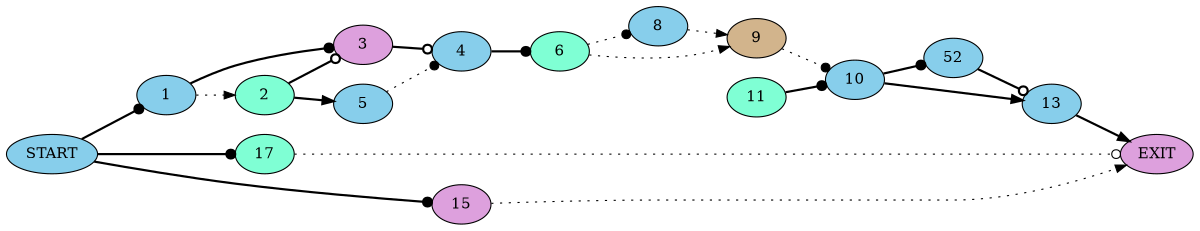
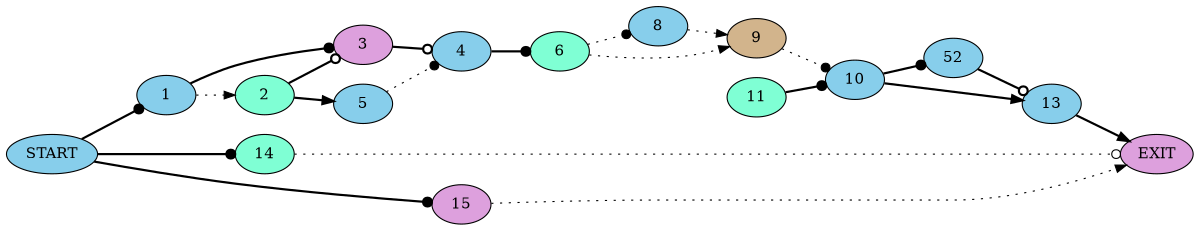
(265, 154) -> (265, 154)
